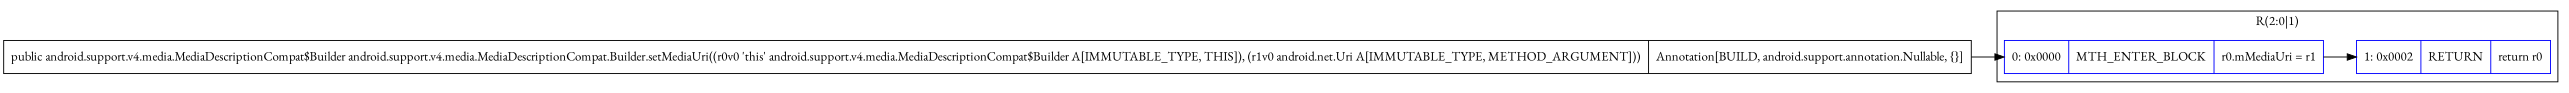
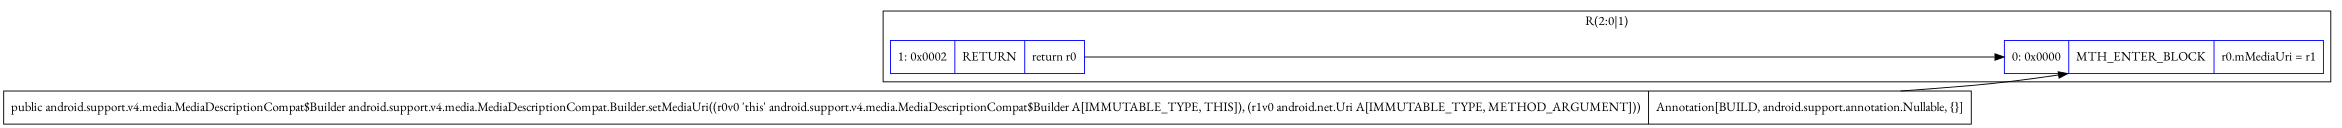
(2335, 57) -> (1540, 57)
